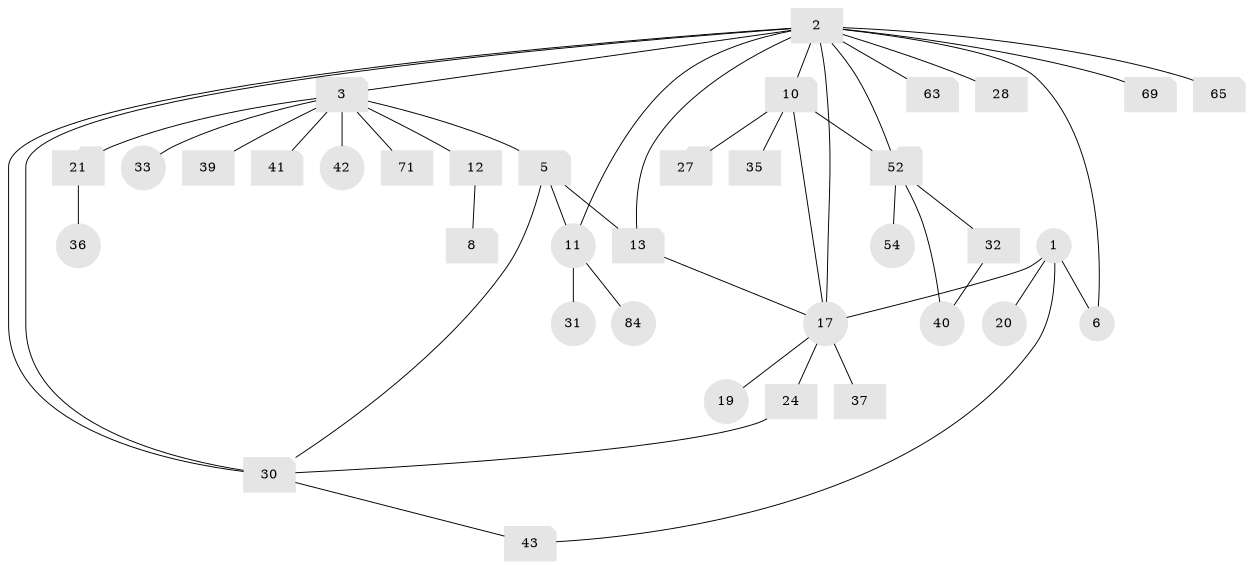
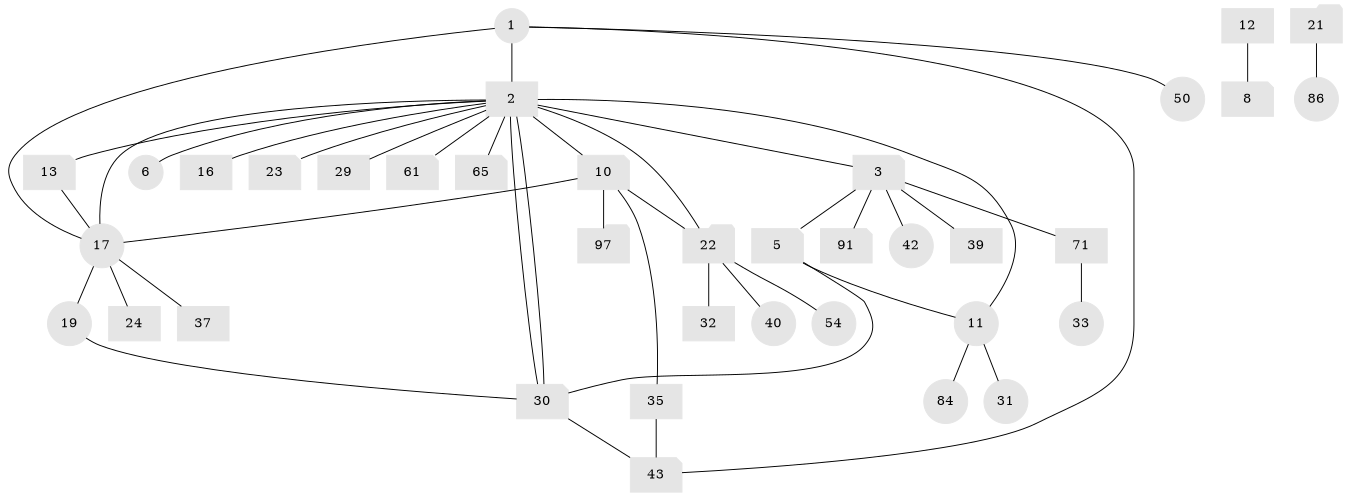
(933, 95) -> (275, 172)
(1001, 95) -> (344, 172)
(1150, 95) -> (413, 172)
(208, 118) -> none
(236, 122) -> (1081, 283)
(409, 129) -> none
(277, 168) -> (846, 246)
(686, 168) -> (604, 246)
(896, 168) -> (709, 246)
none -> (206, 172)
(594, 209) -> none
(78, 246) -> (1316, 99)
(972, 279) -> none
(1075, 285) -> (512, 63)
(1004, 324) -> (1183, 99)
none -> (656, 438)
(533, 457) -> (299, 380)
